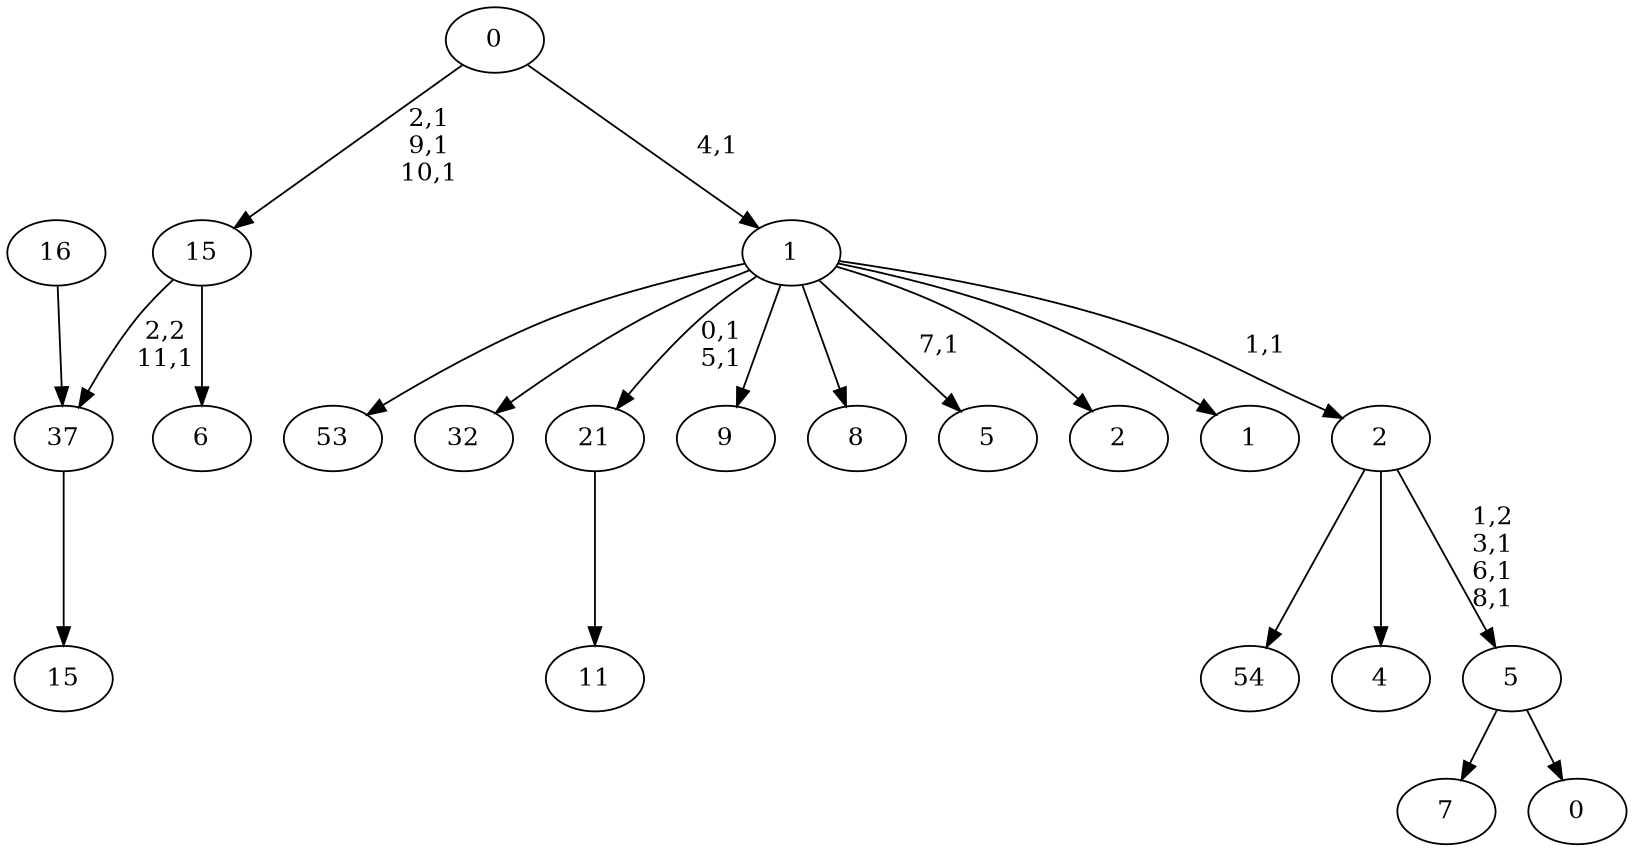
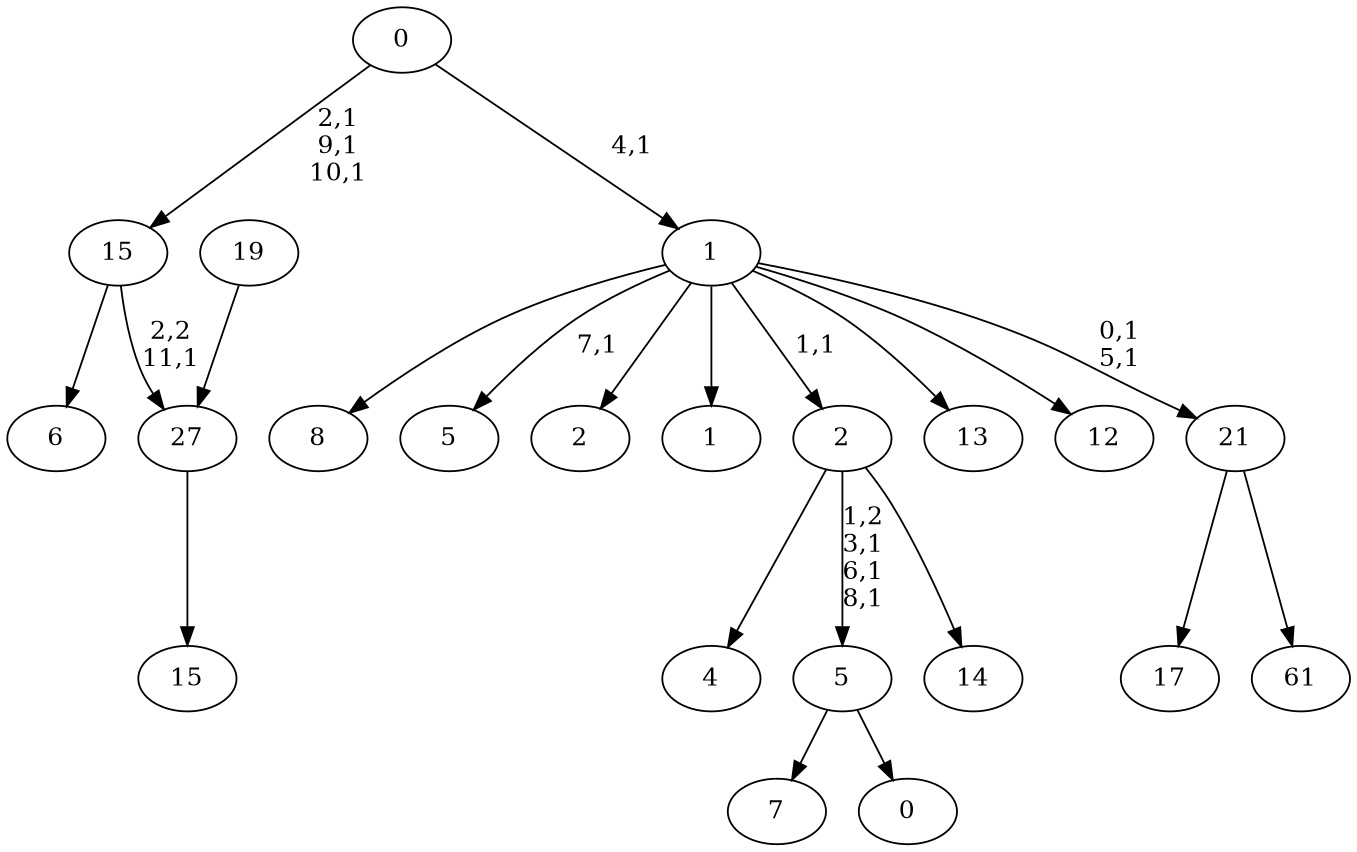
(56, 253) -> (249, 253)
(64, 438) -> (187, 438)
(333, 438) -> (973, 438)
(464, 438) -> (1104, 438)
(726, 438) -> none
(595, 679) -> (1301, 679)
none -> (1170, 679)
(1250, 679) -> (973, 679)
